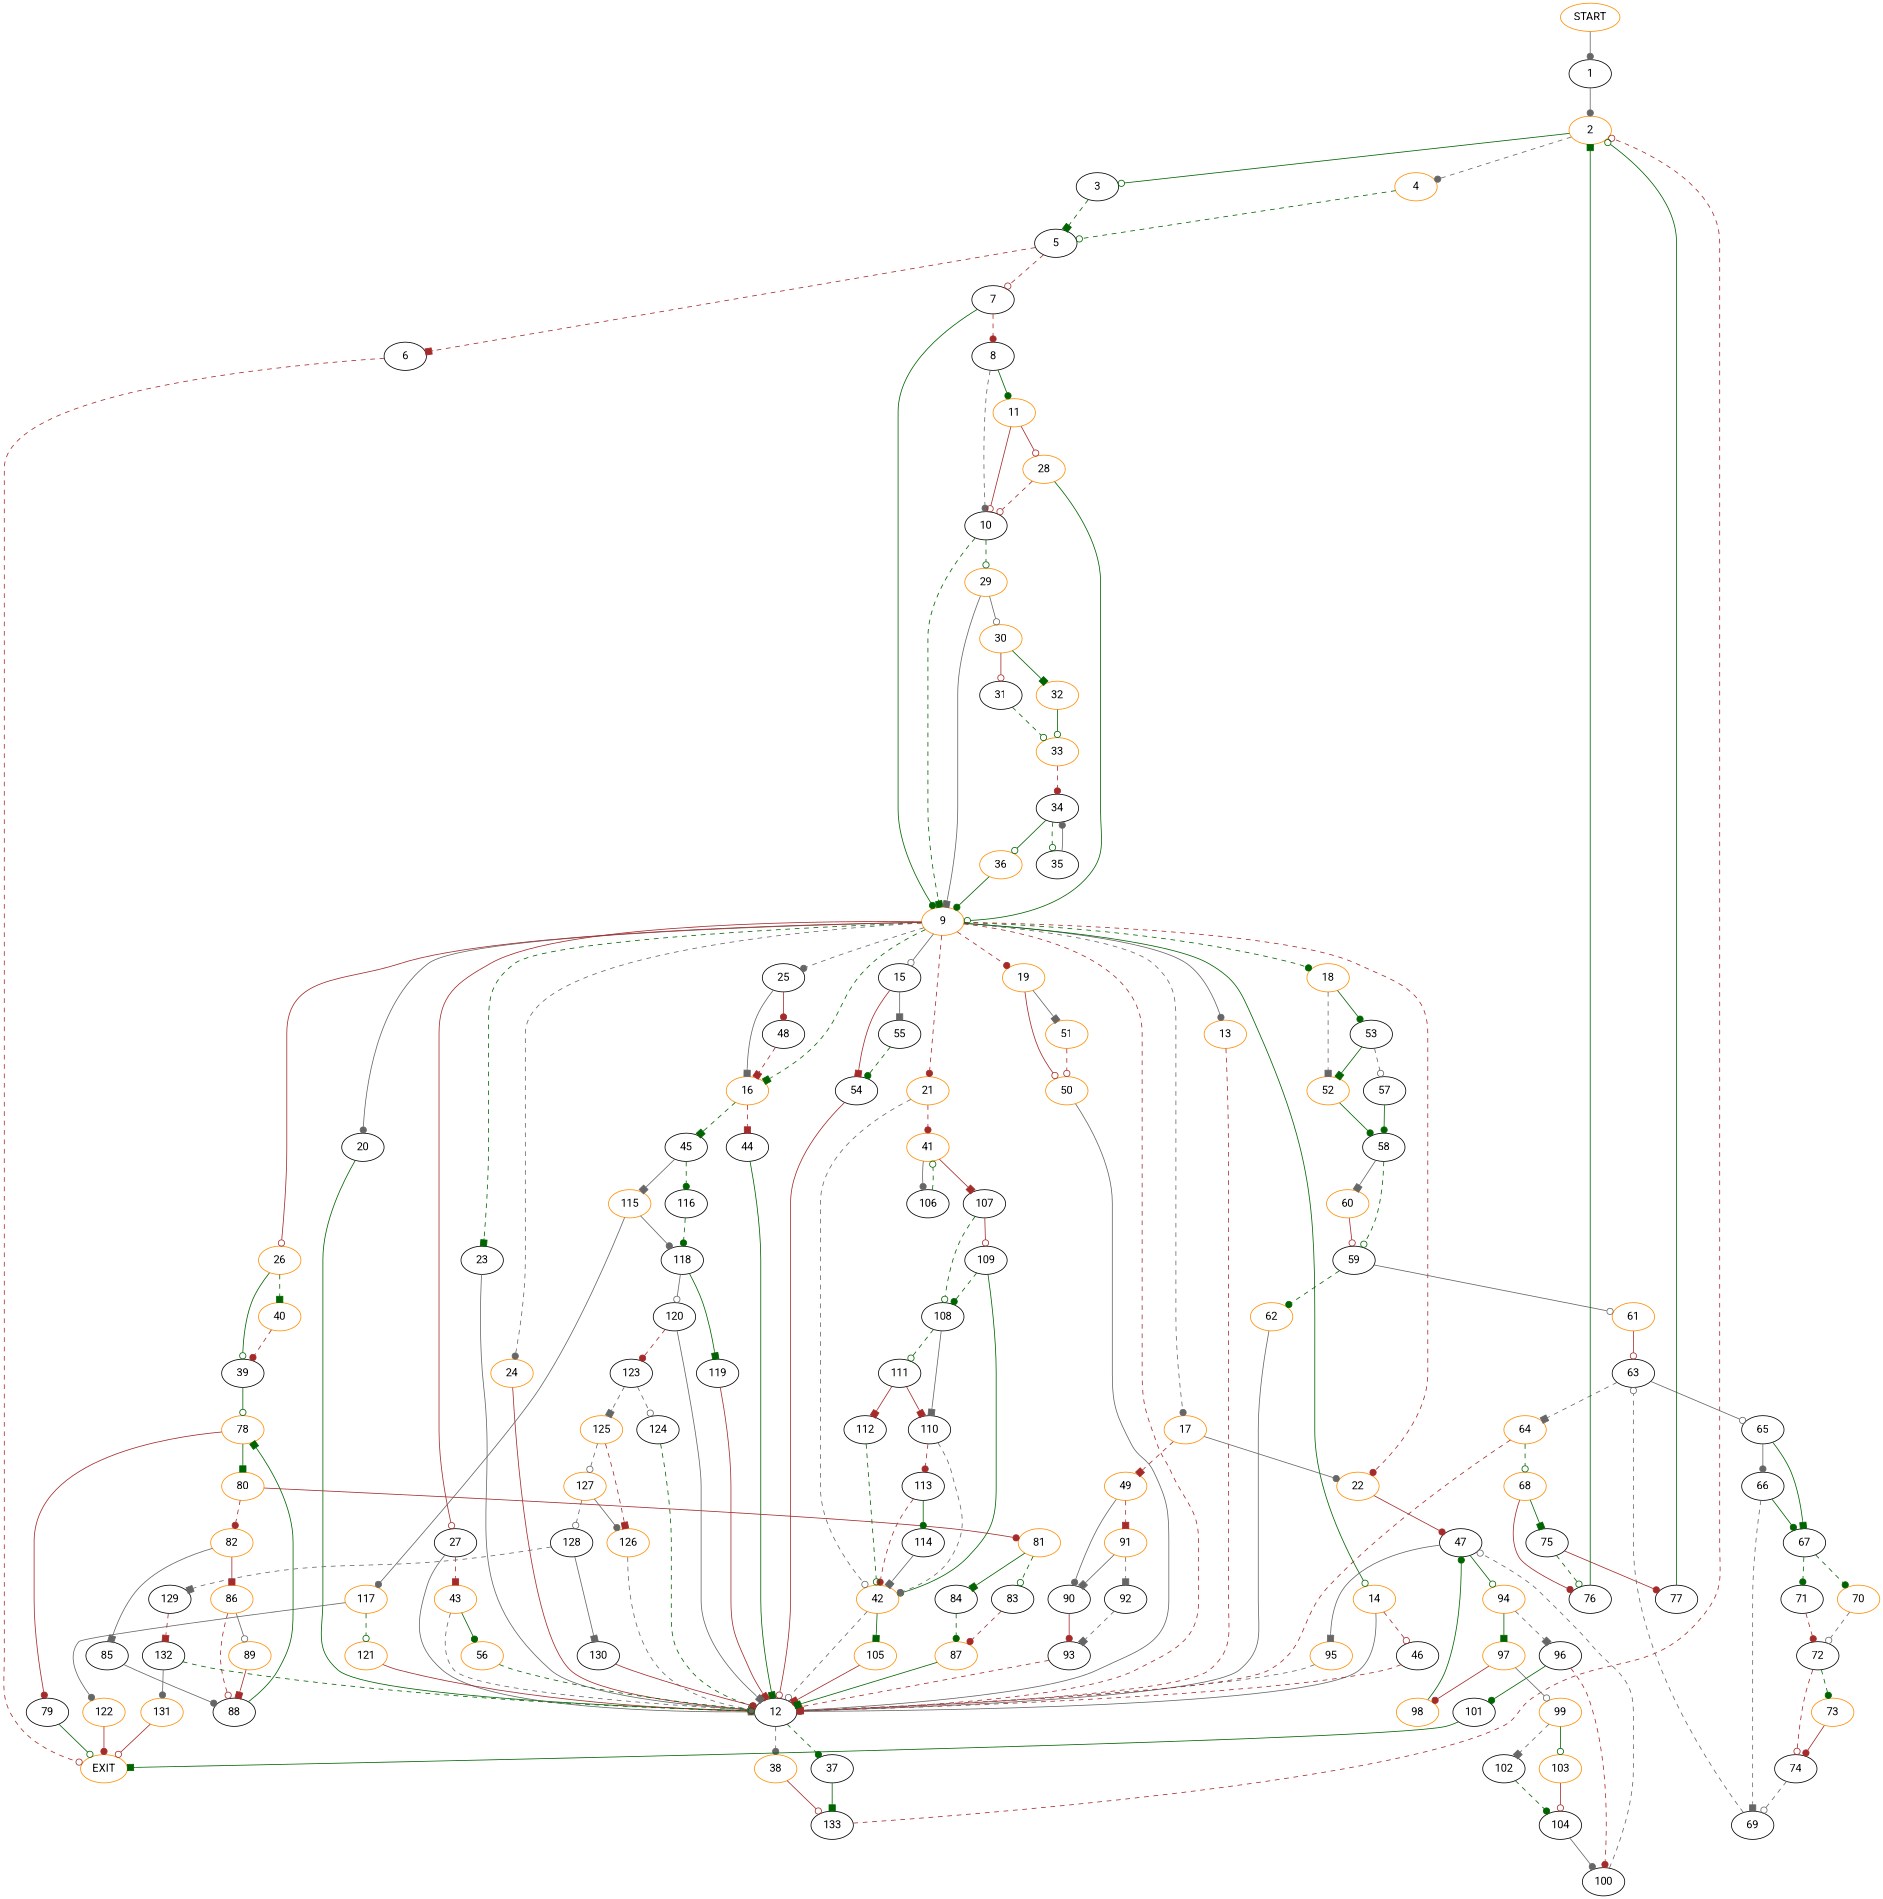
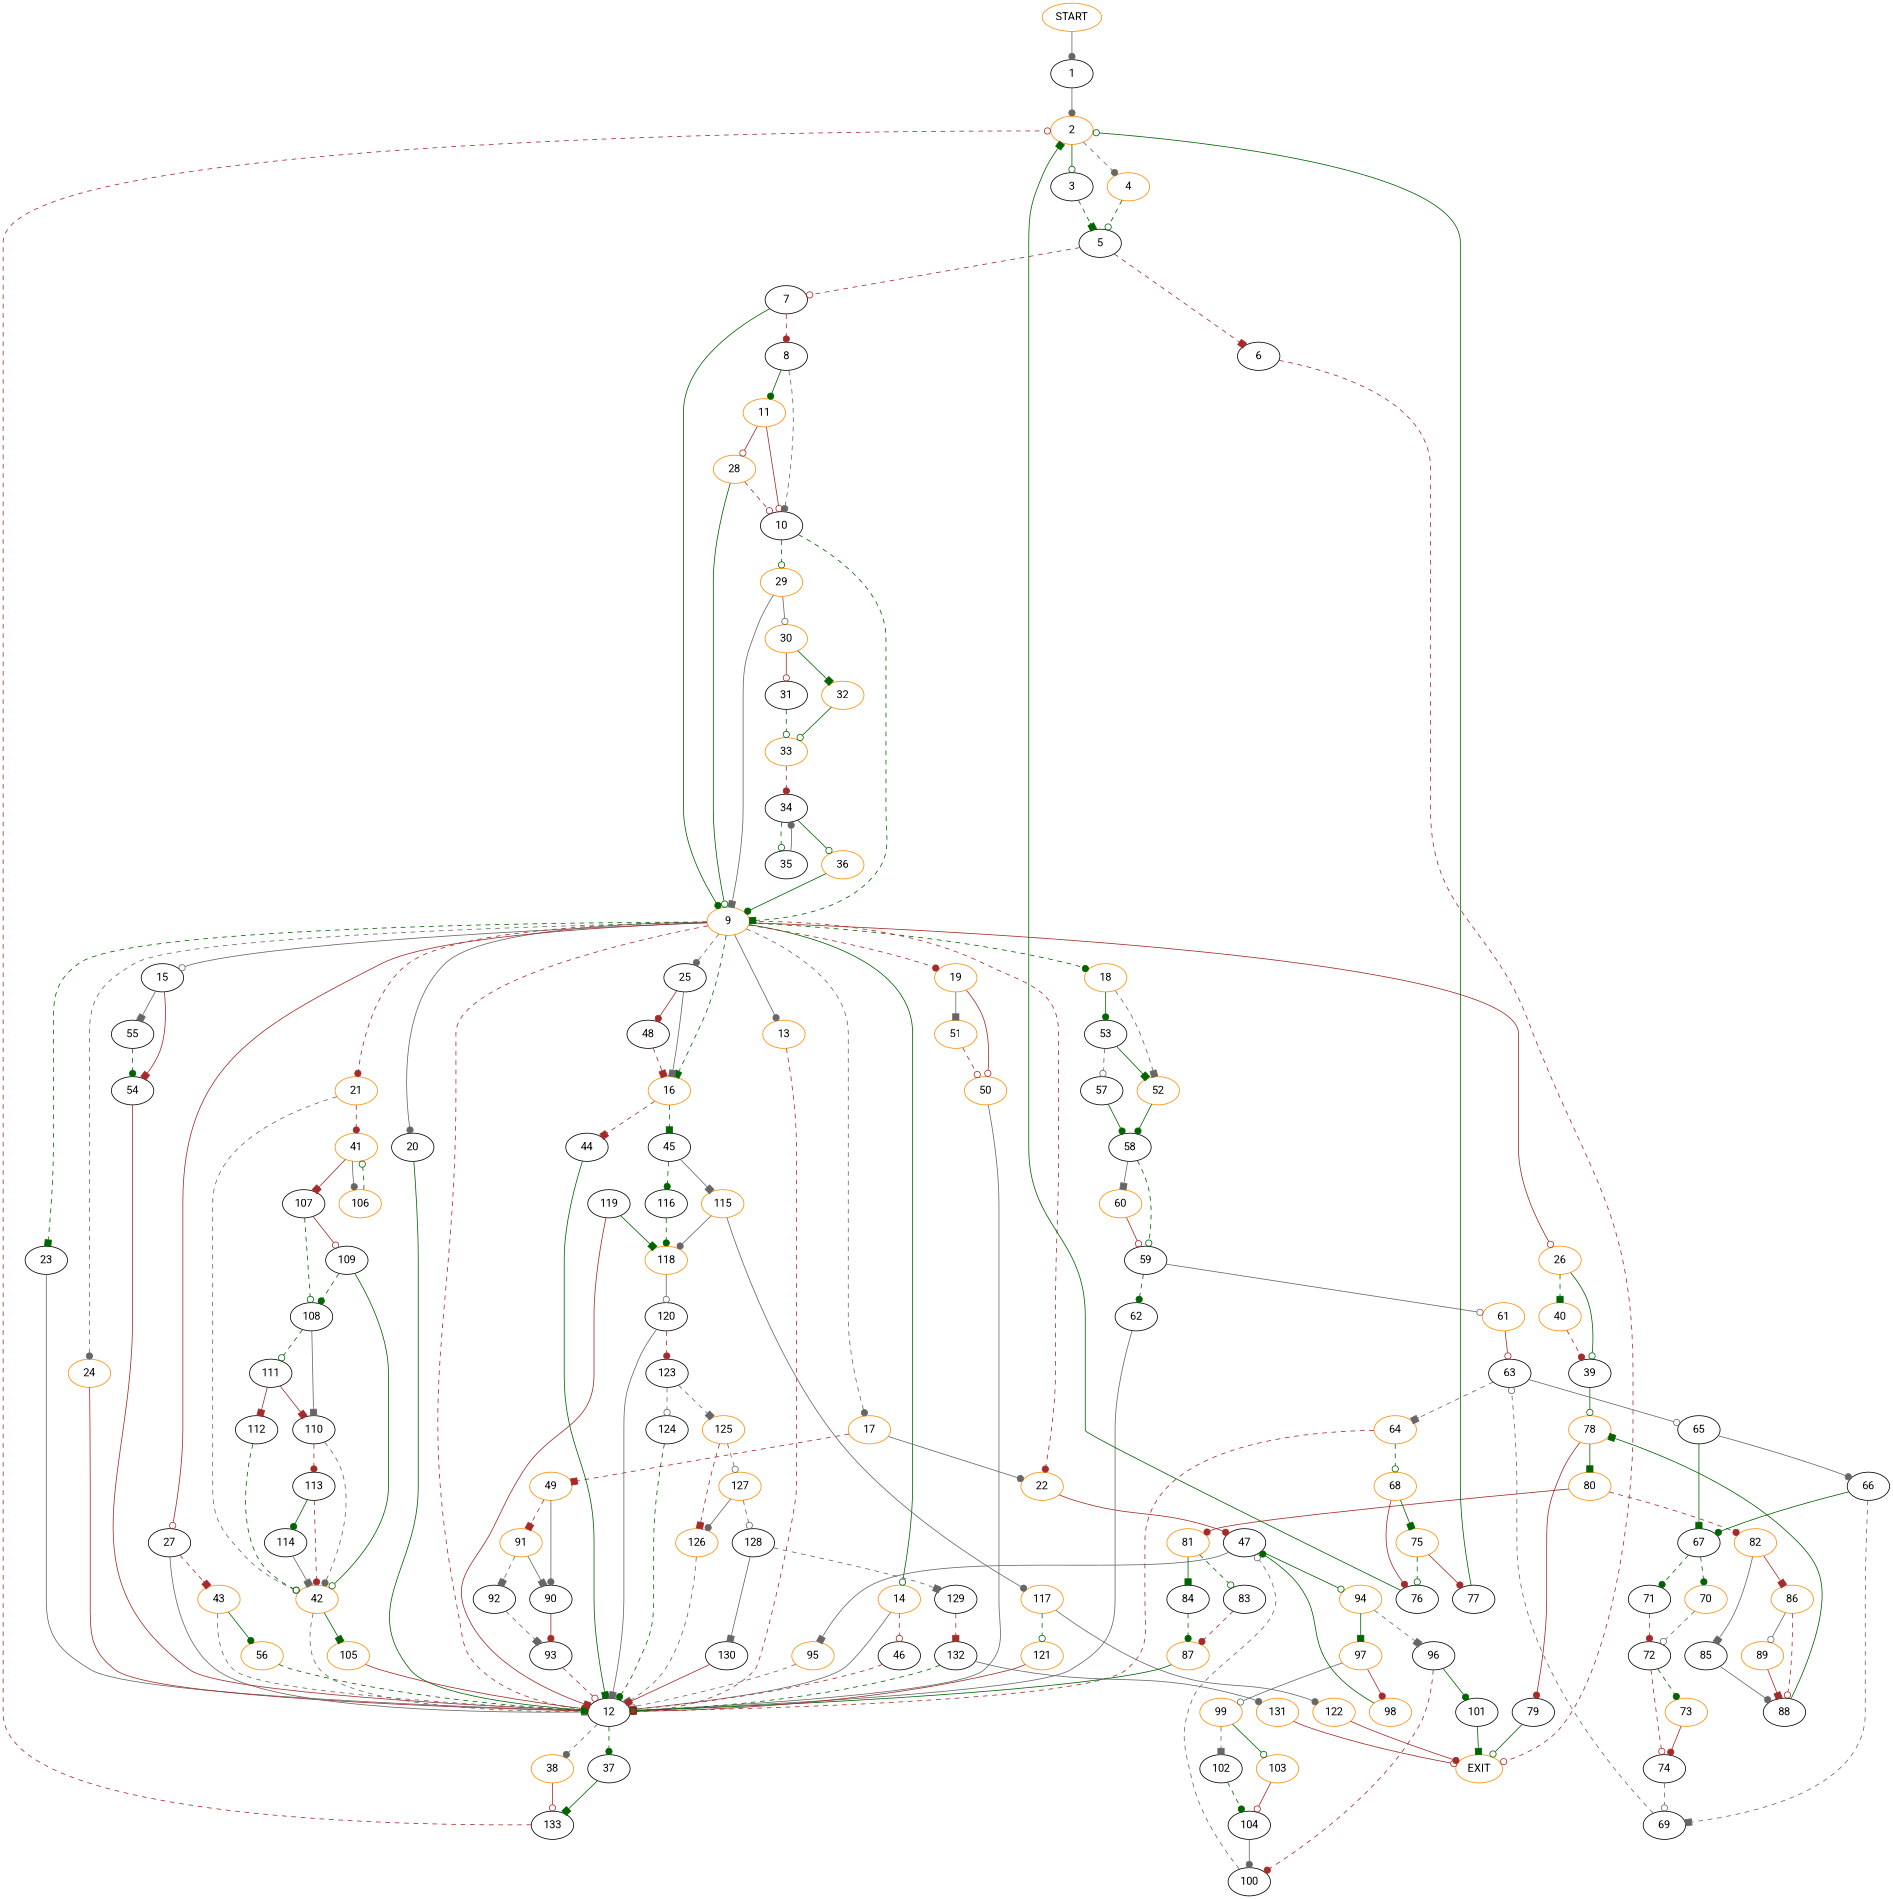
(928, 1204) -> (360, 1204)
(682, 1260) -> (666, 1260)
(705, 1311) -> (635, 1229)
(1272, 1317) -> (1136, 1317)
(1547, 1543) -> (1417, 1543)
